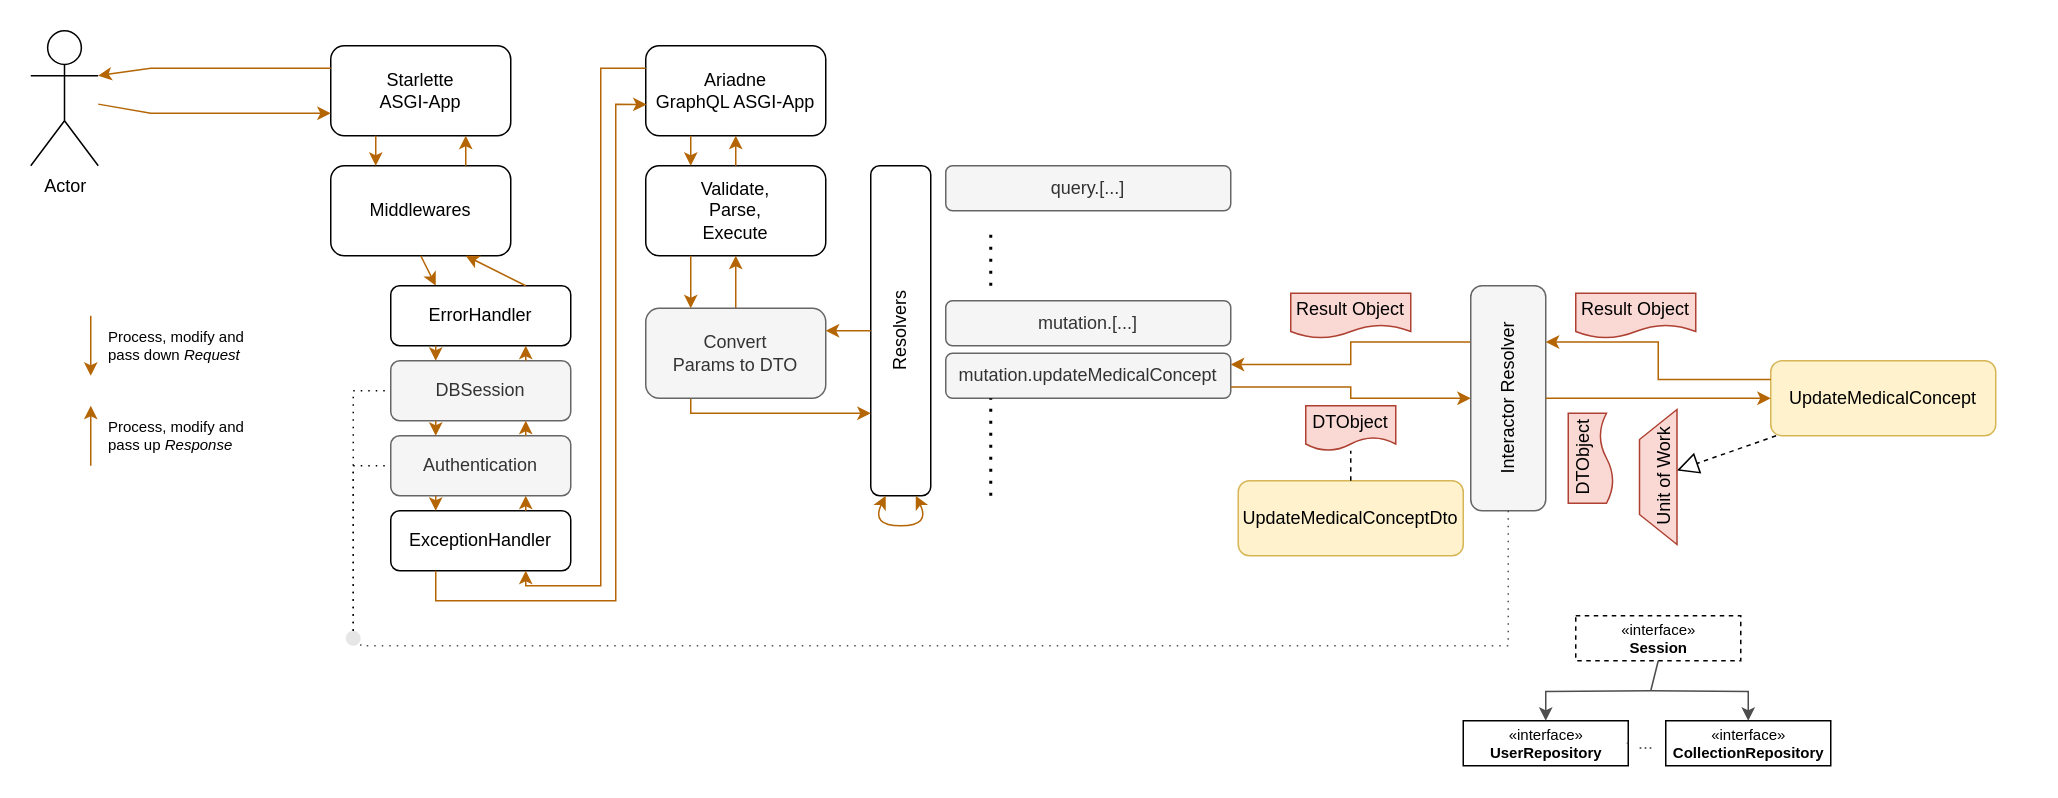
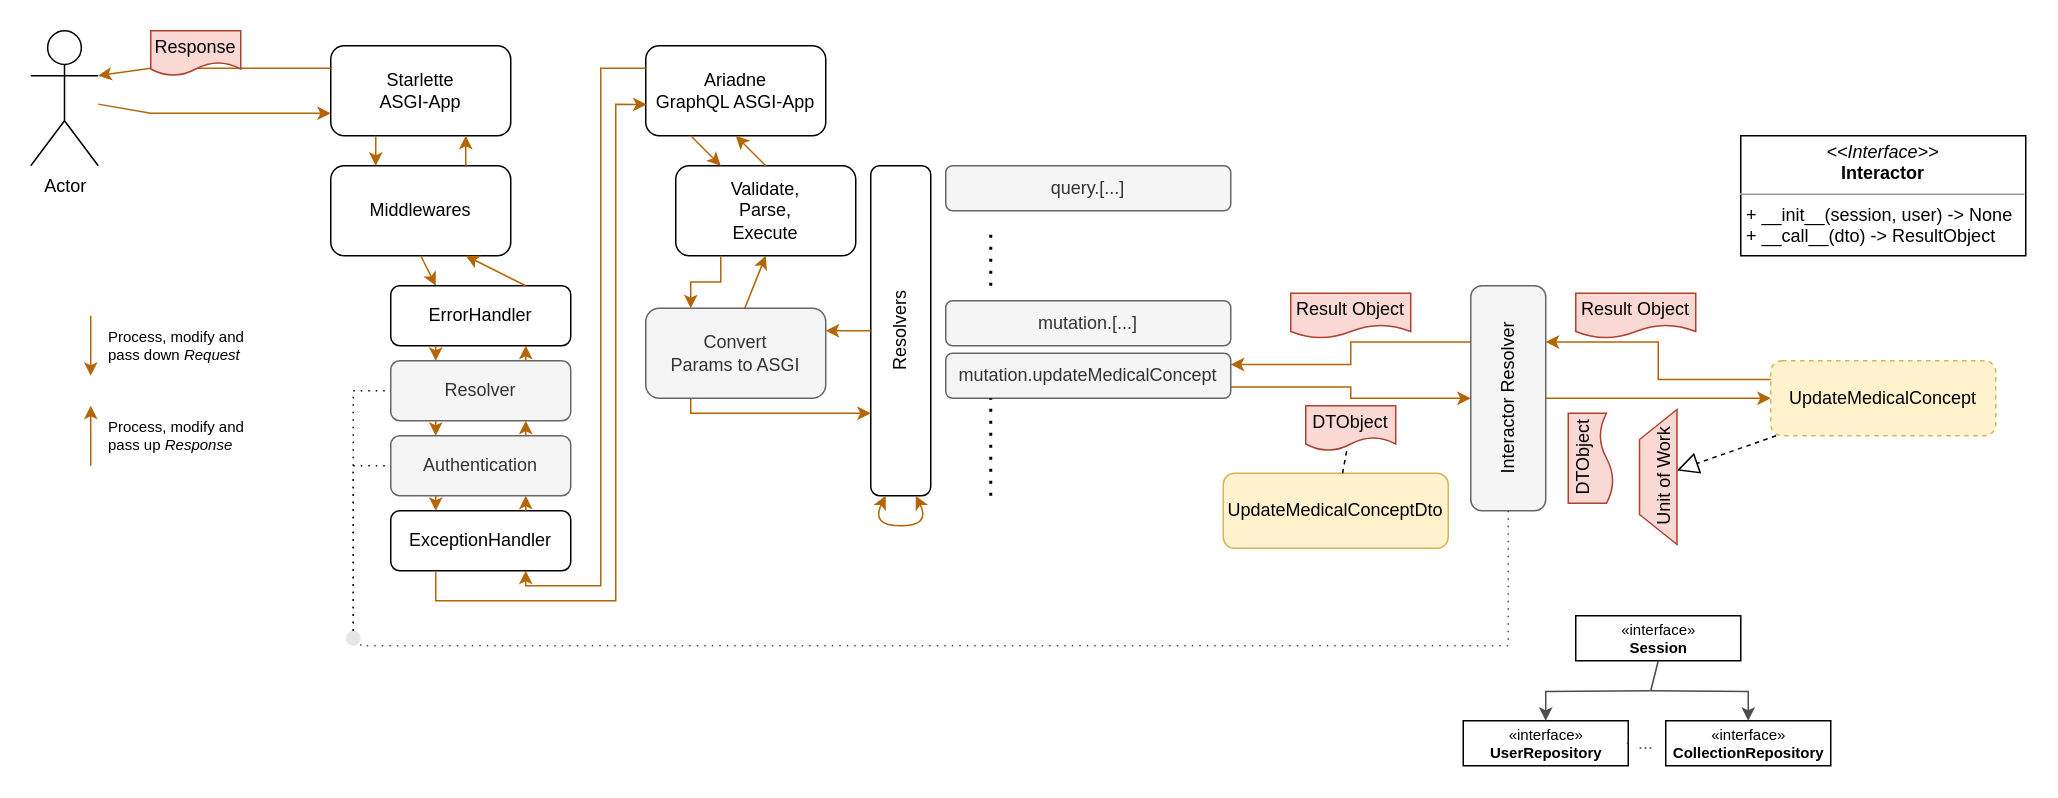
none -> (196, 53)
none -> (1883, 196)
(736, 211) -> (766, 211)
(736, 353) -> (736, 353)
(481, 391) -> (481, 391)
(1883, 398) -> (1883, 398)
(1351, 518) -> (1336, 511)
(1658, 638) -> (1658, 638)
